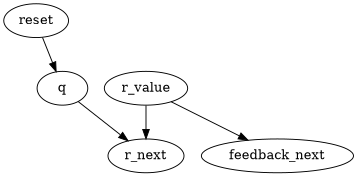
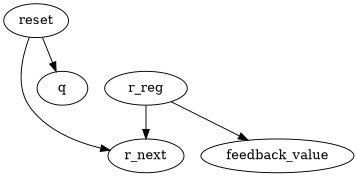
(146, 88) -> (146, 88)
(99, 118) -> (33, 111)
(277, 156) -> (277, 156)
